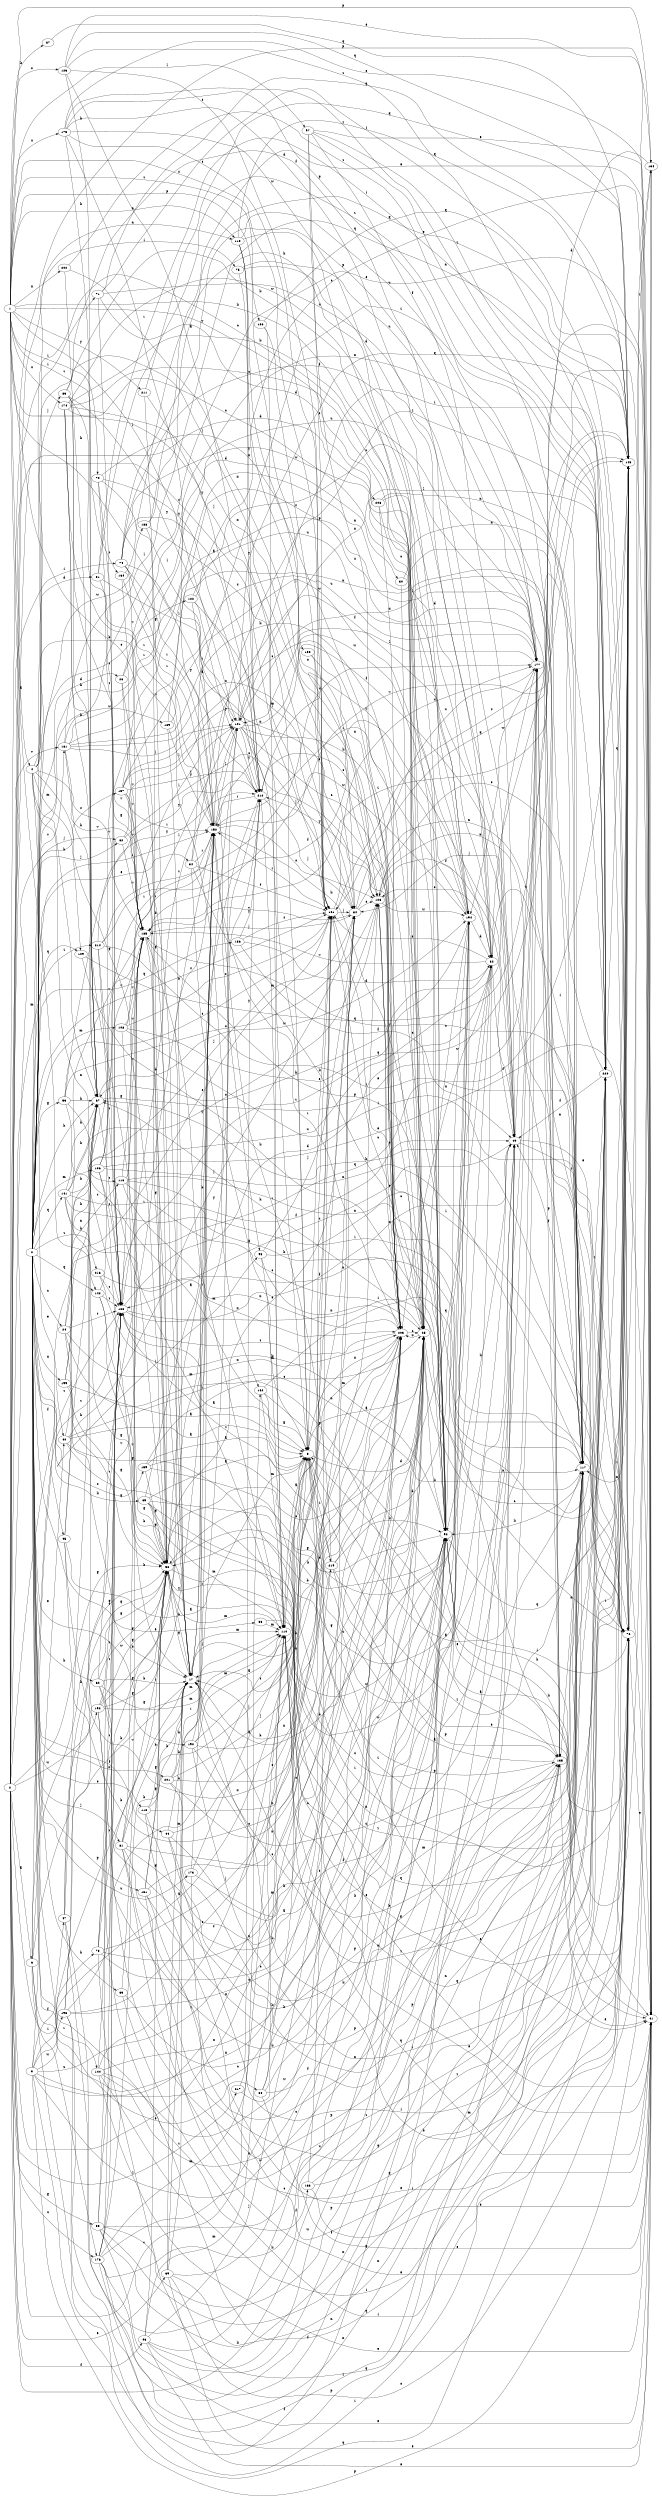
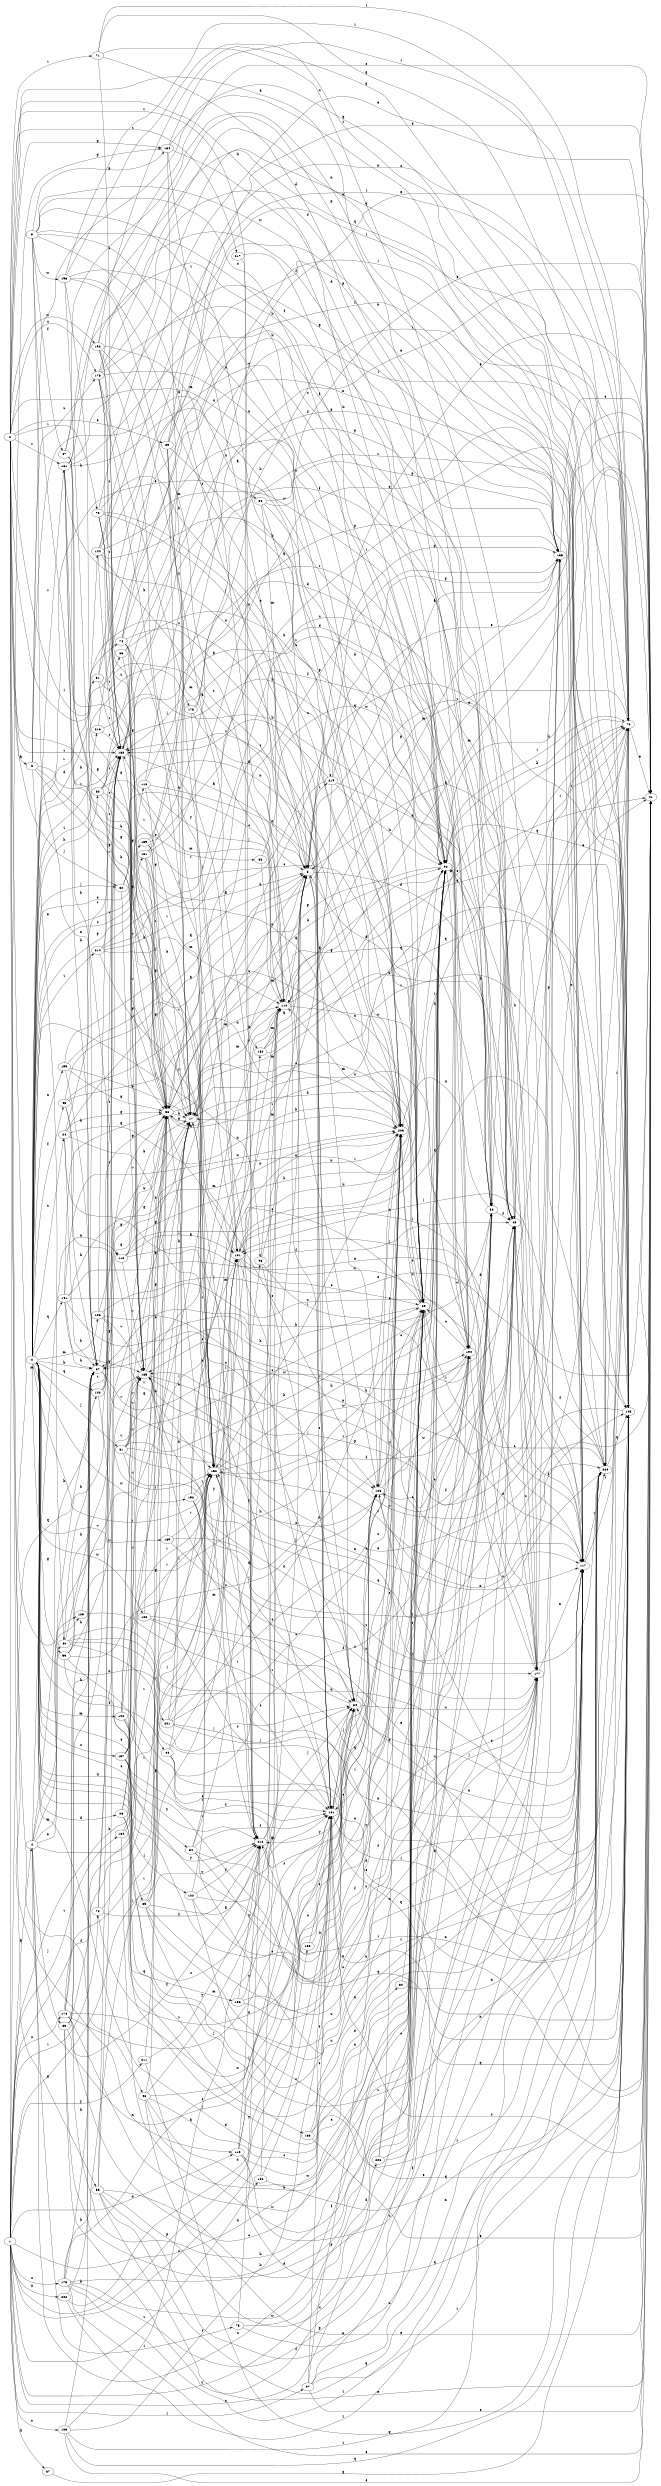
(636, 719) -> (573, 204)
